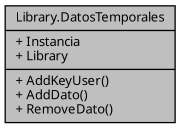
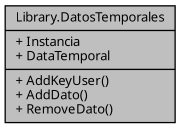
(42, 56) -> (63, 56)
